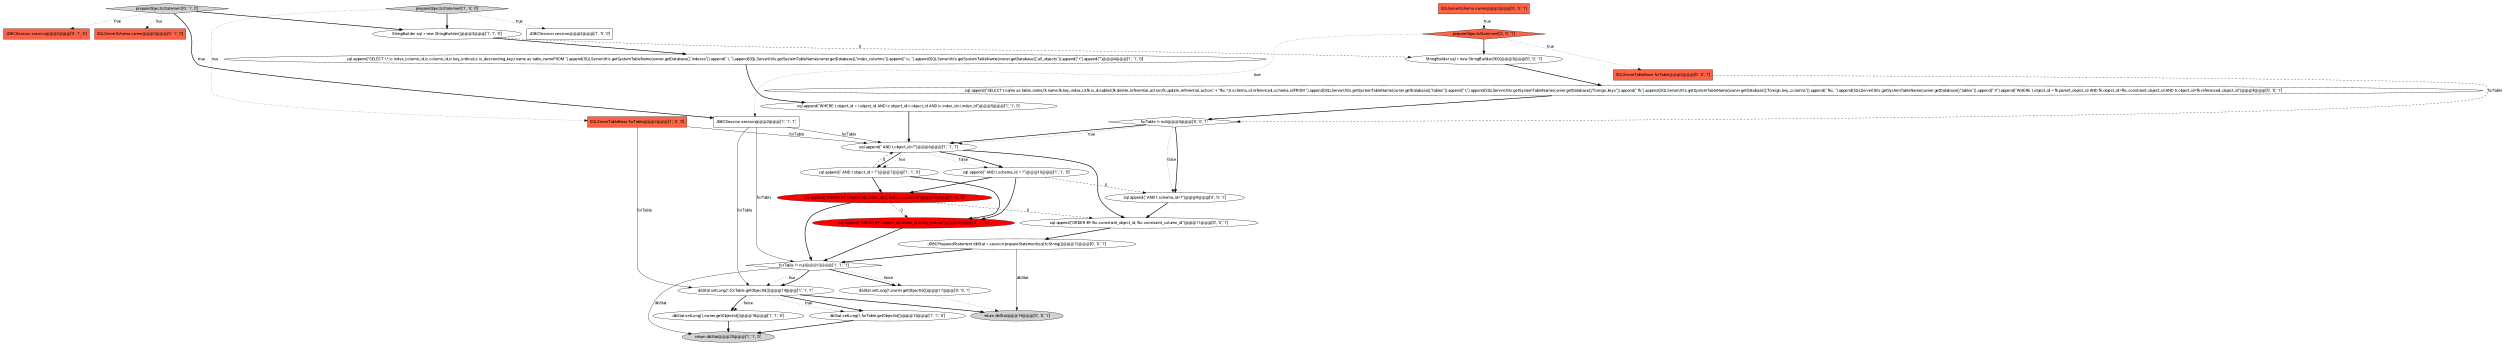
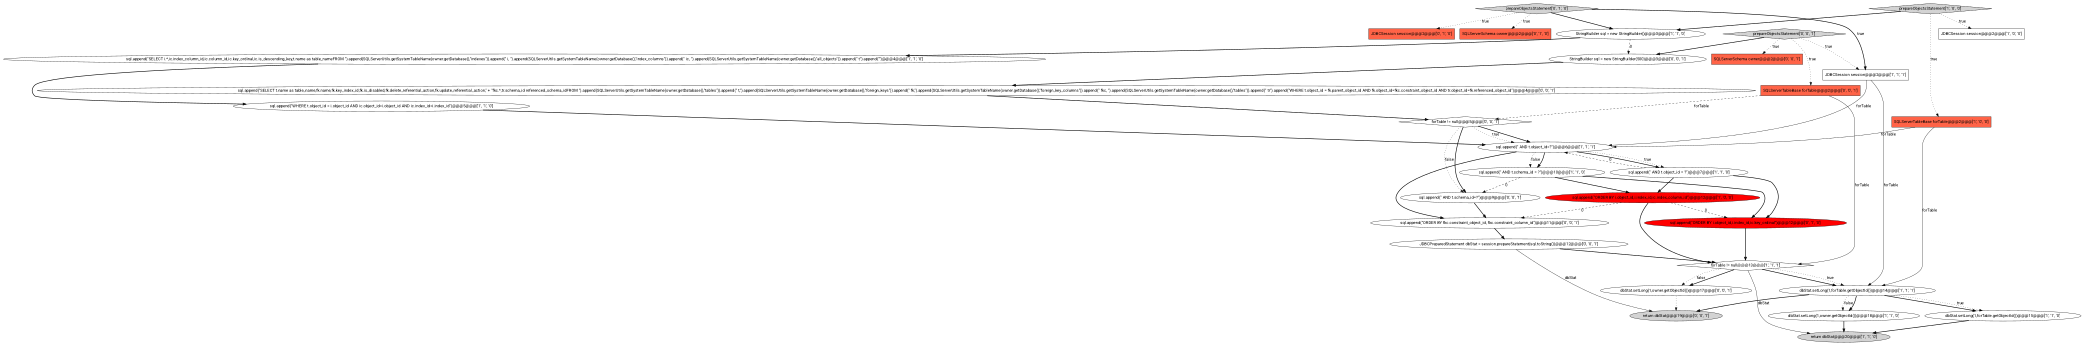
(1484, 20) -> (1772, 45)
(1484, 34) -> (1784, 34)
(757, 206) -> (1855, 194)
